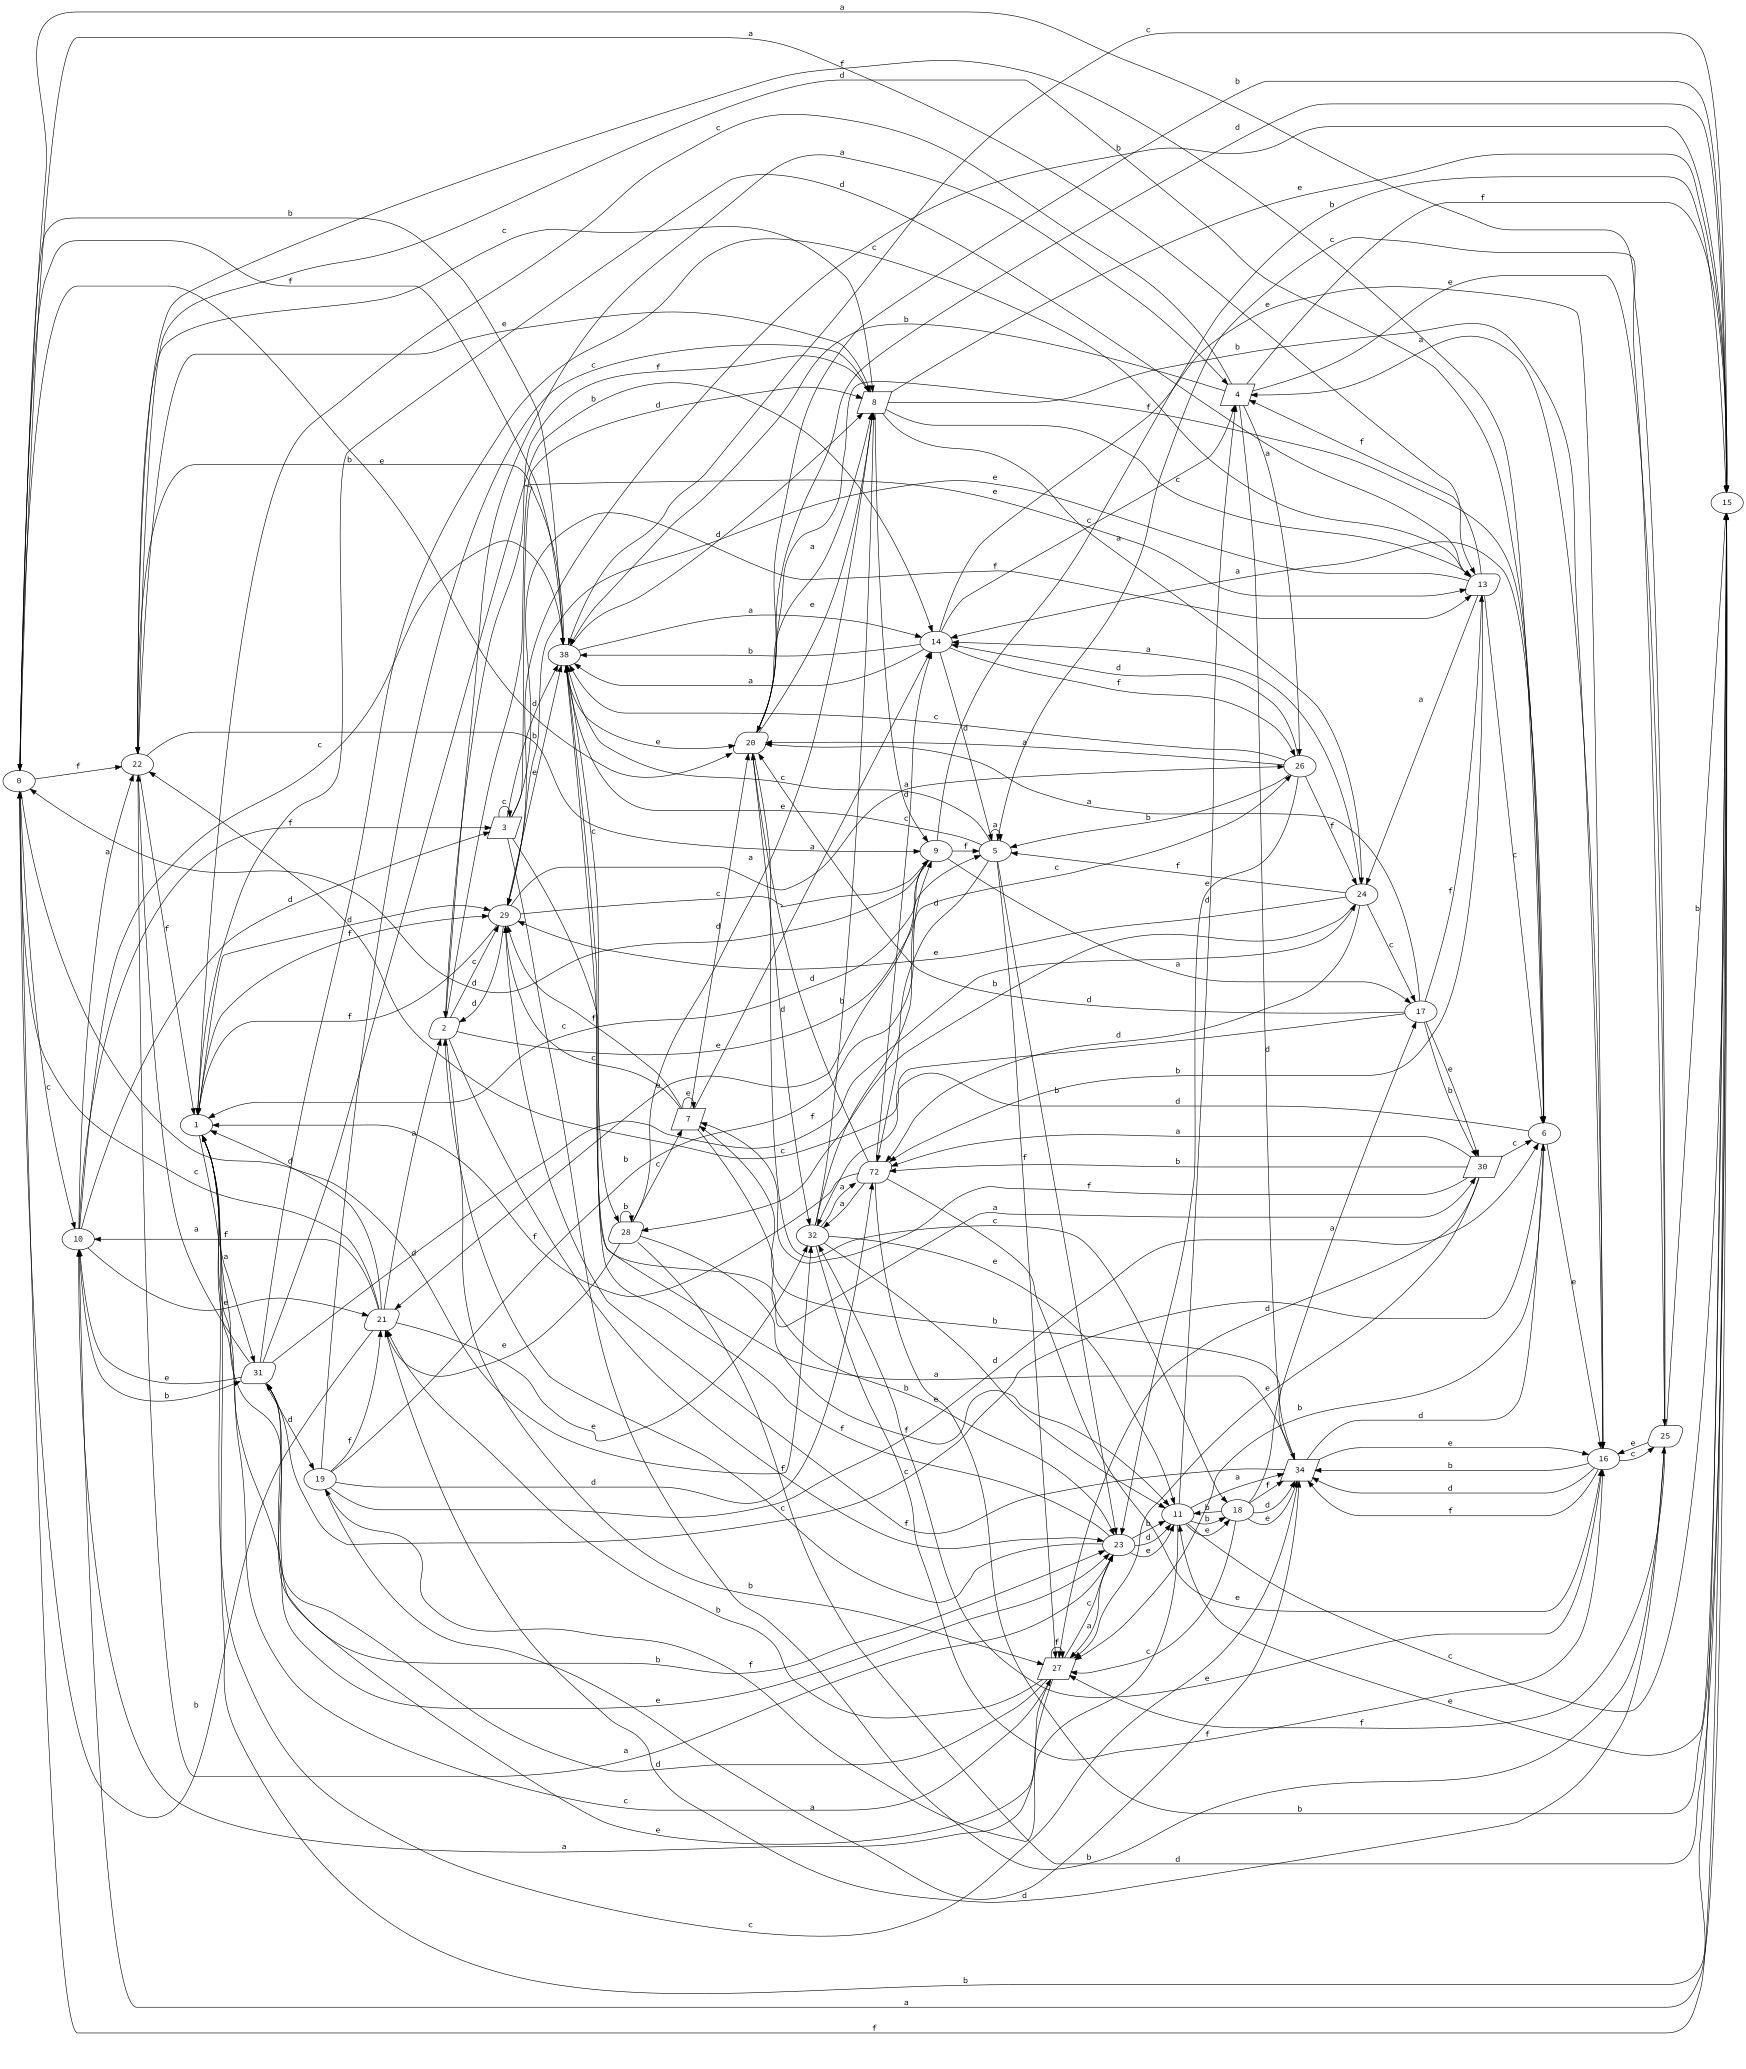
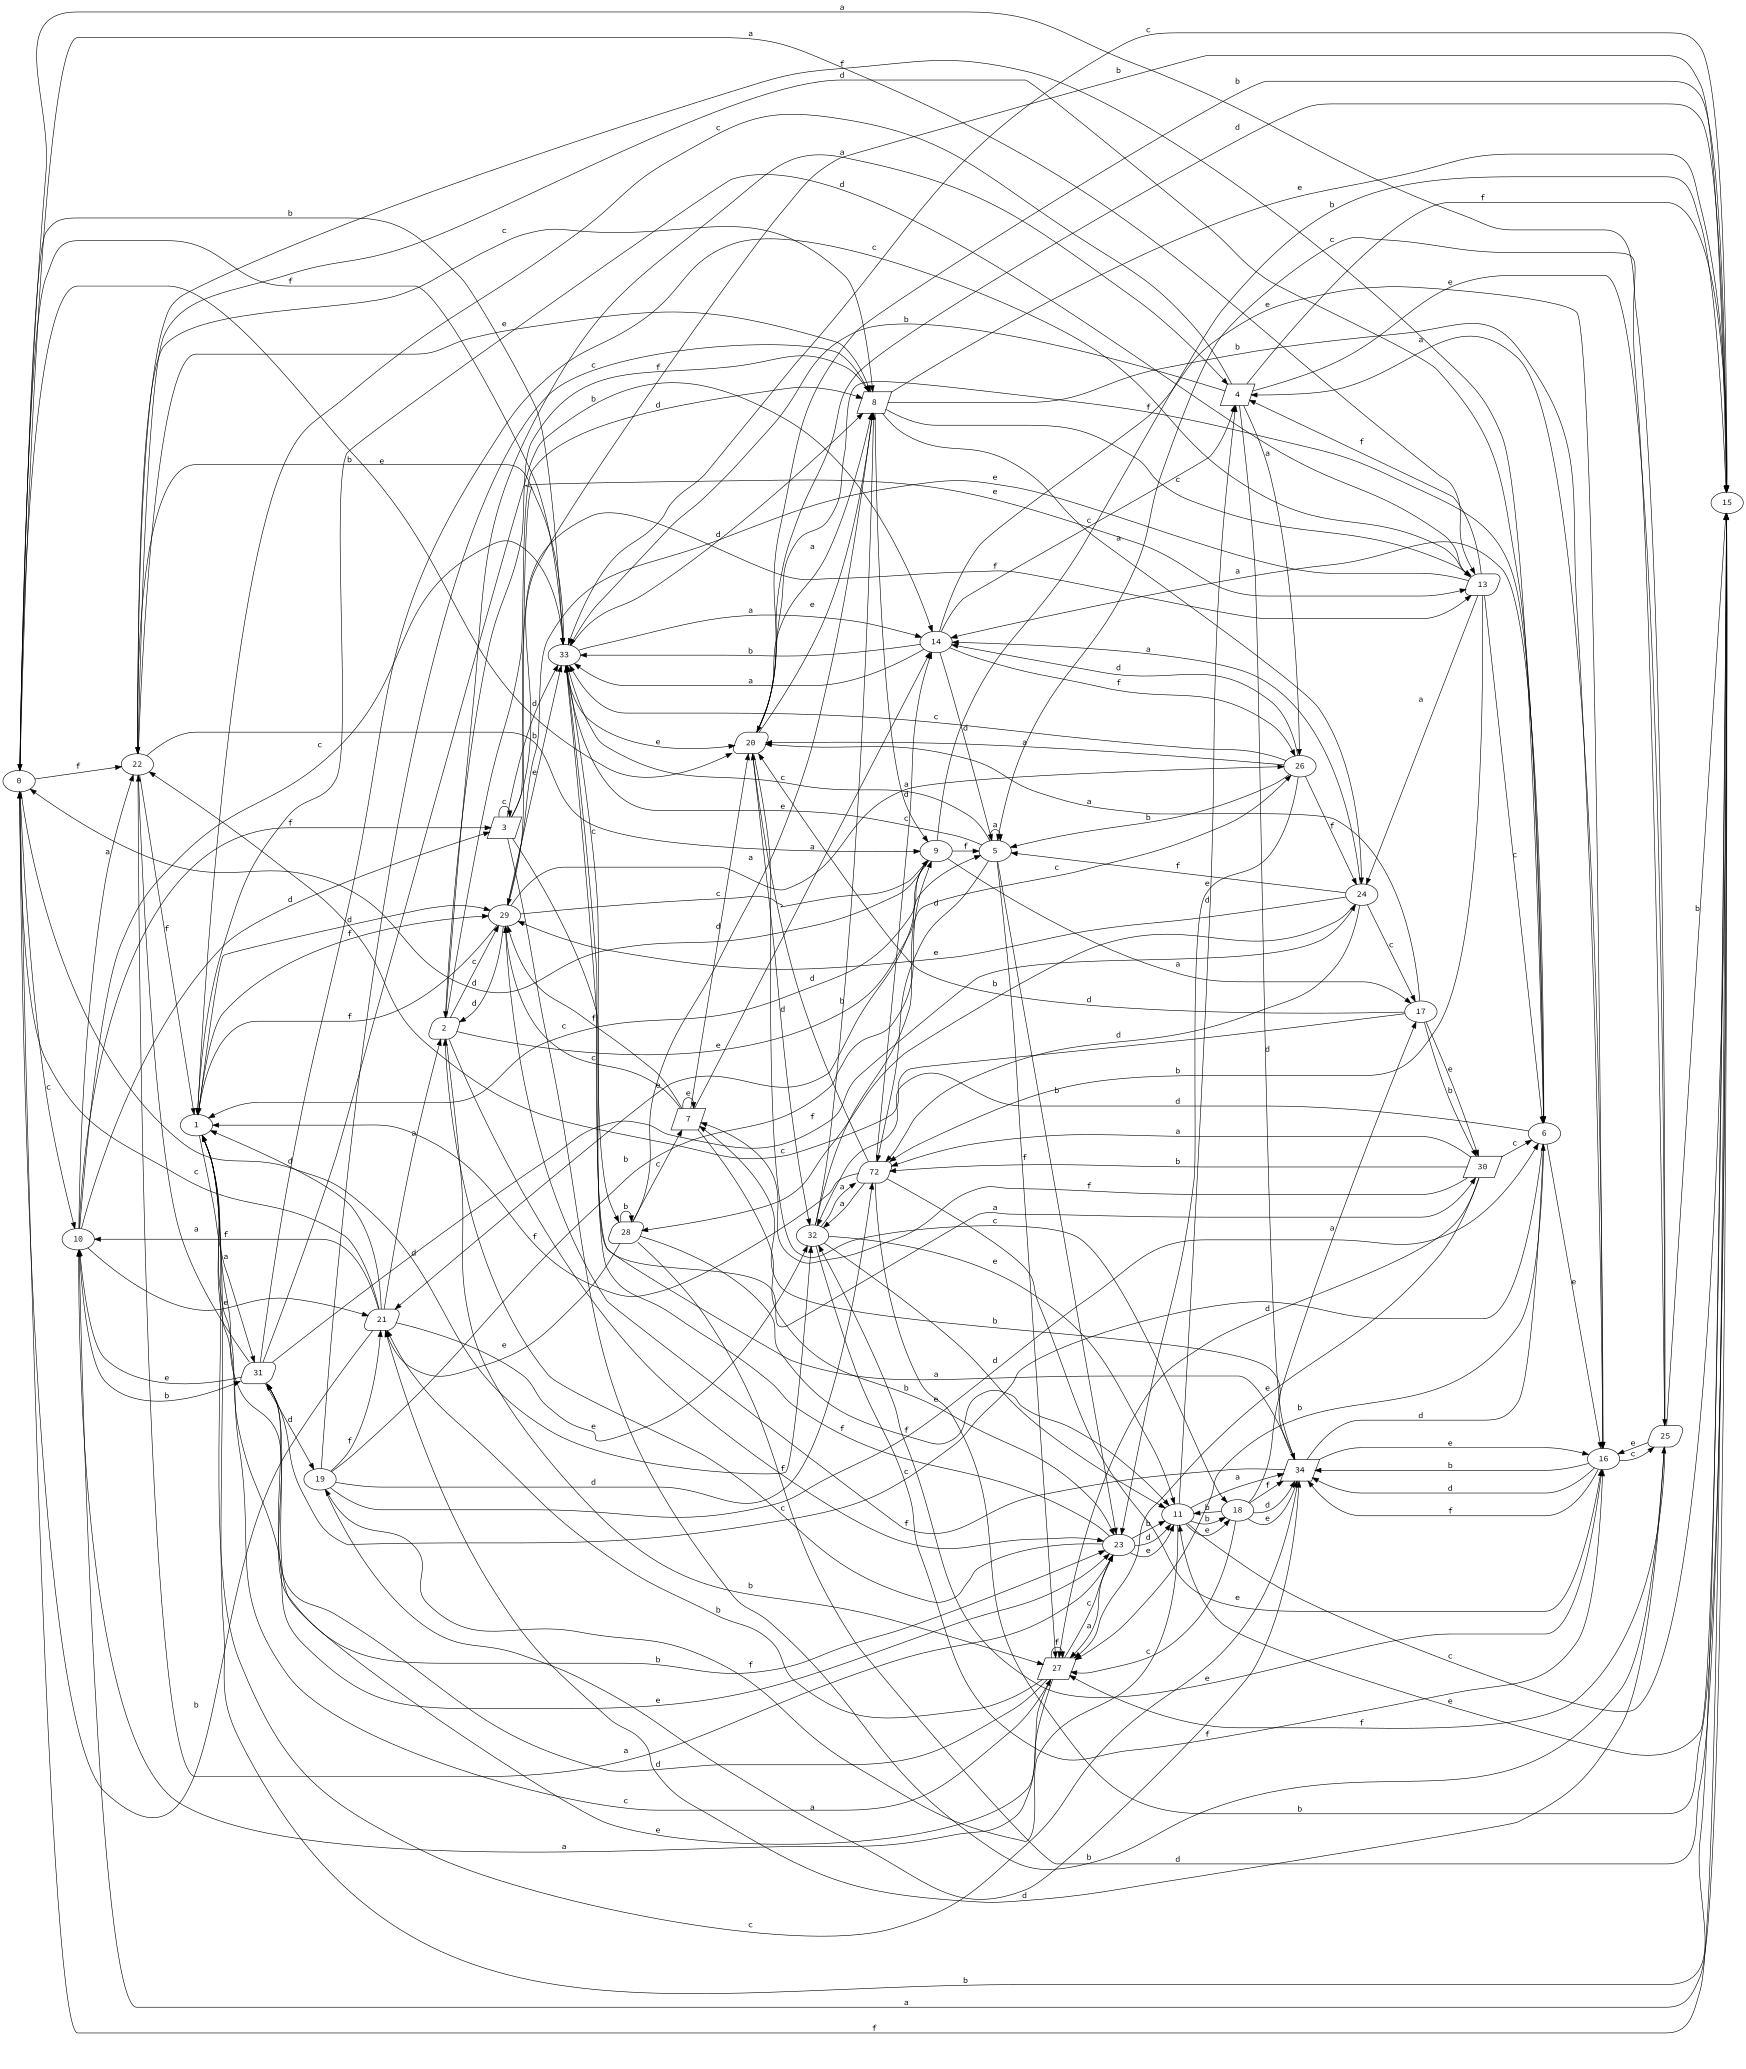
(1060, 166) -> (999, 113)
(564, 655) -> (564, 655)
(1467, 803) -> none
